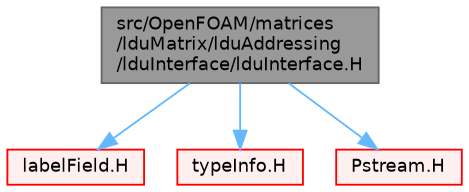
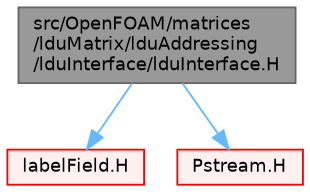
(240, 167) -> none
